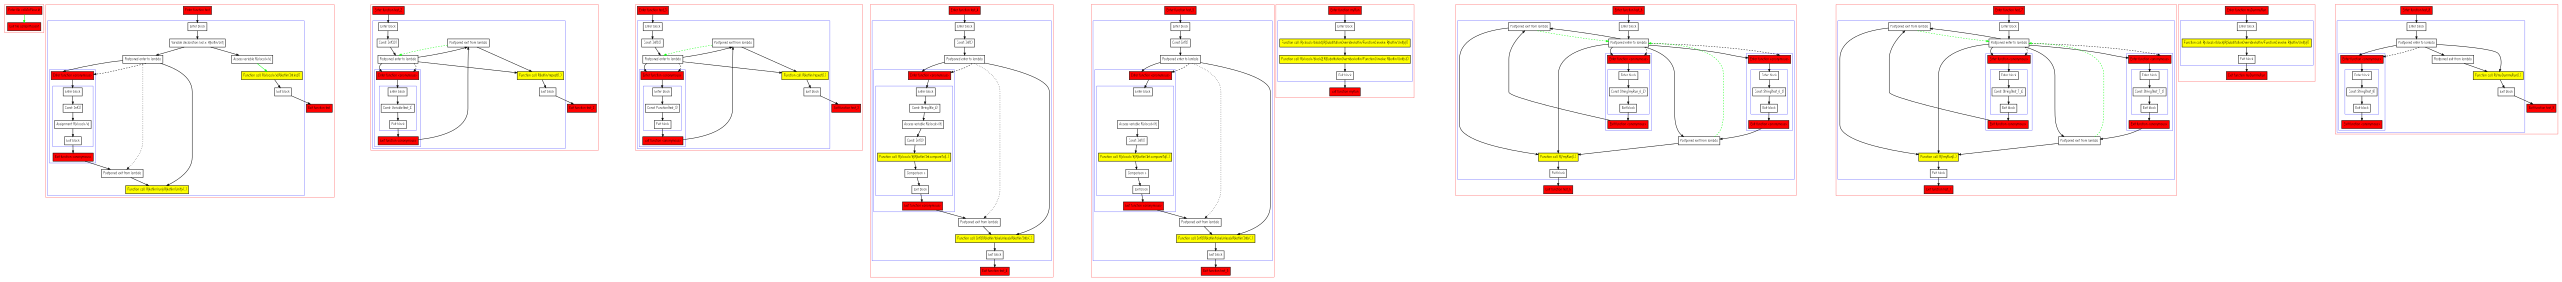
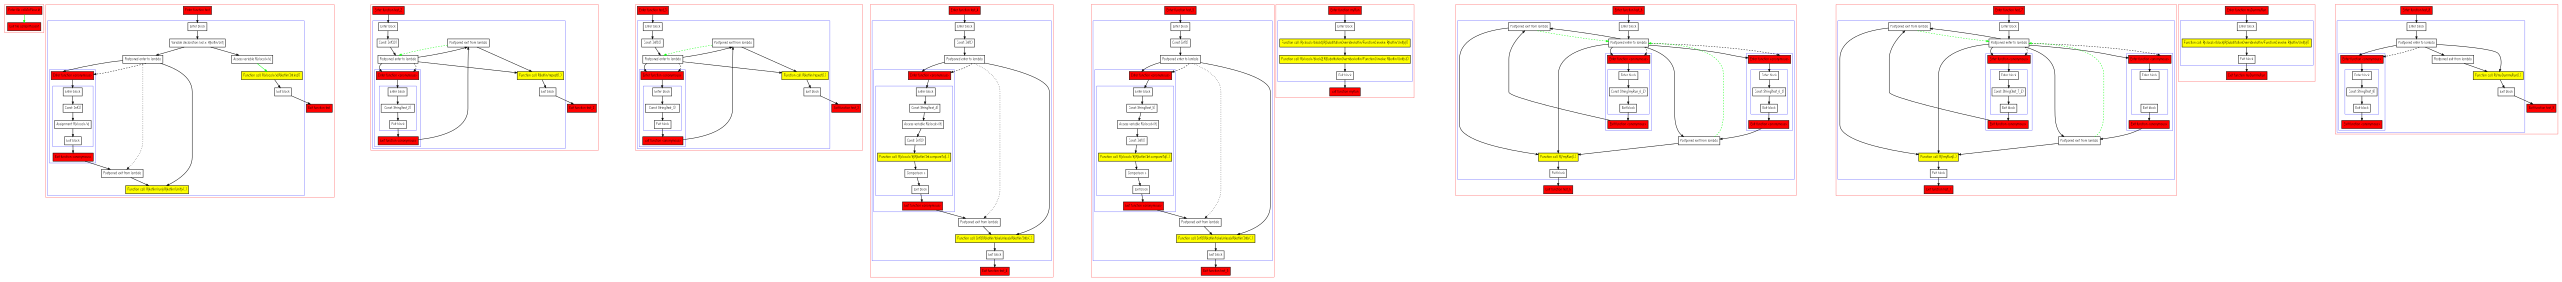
(2009, 92) -> (2009, 92)
(2150, 92) -> none
(398, 108) -> (398, 108)
(662, 108) -> (662, 108)
(925, 108) -> (925, 108)
none -> (1142, 108)
